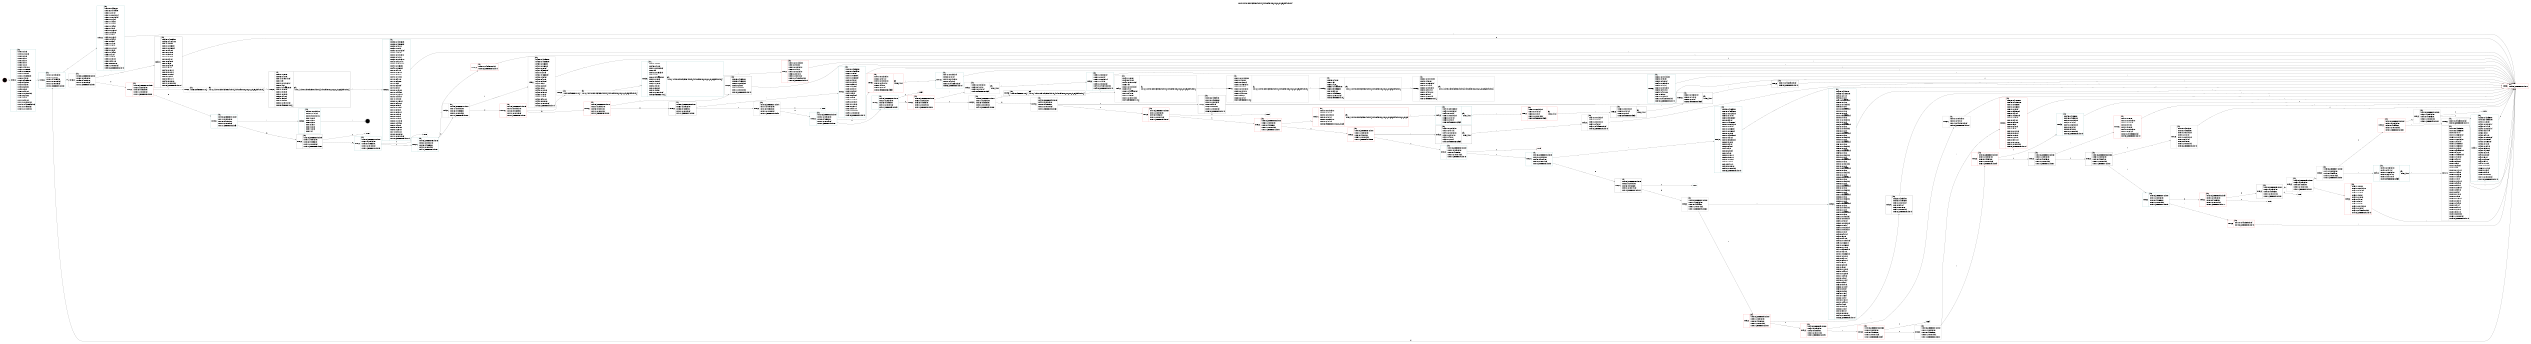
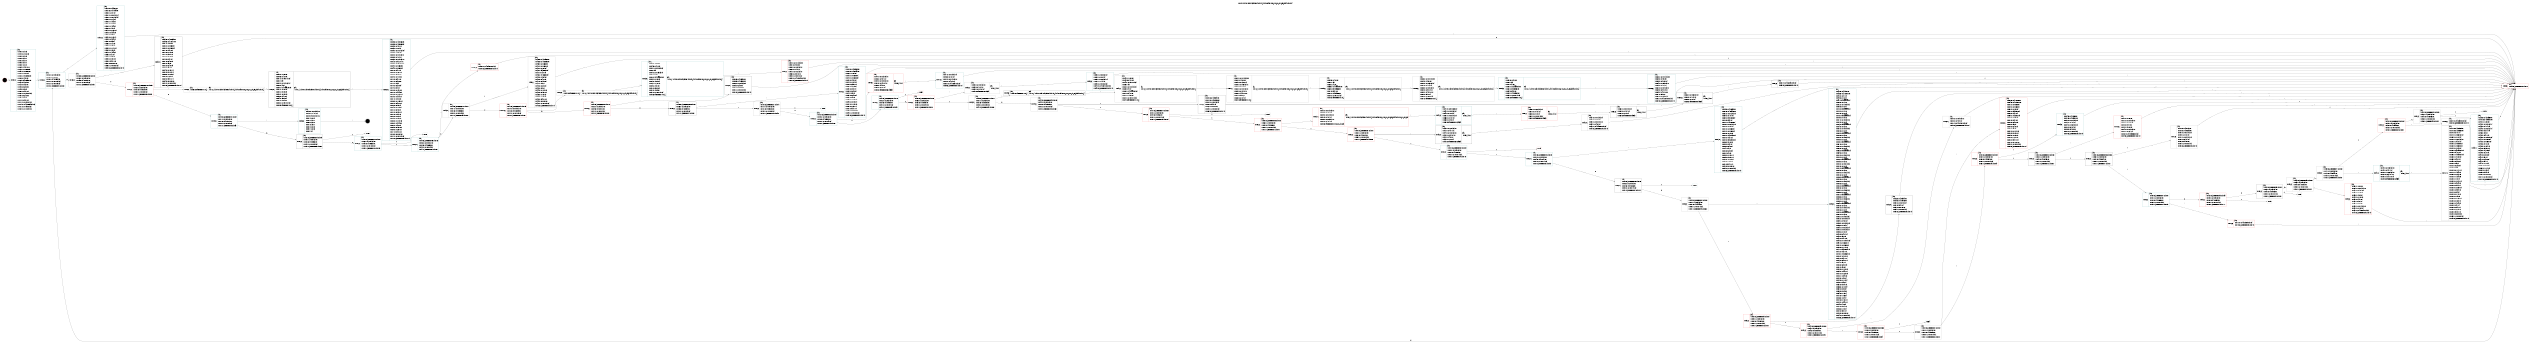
none -> (1539, 89)
